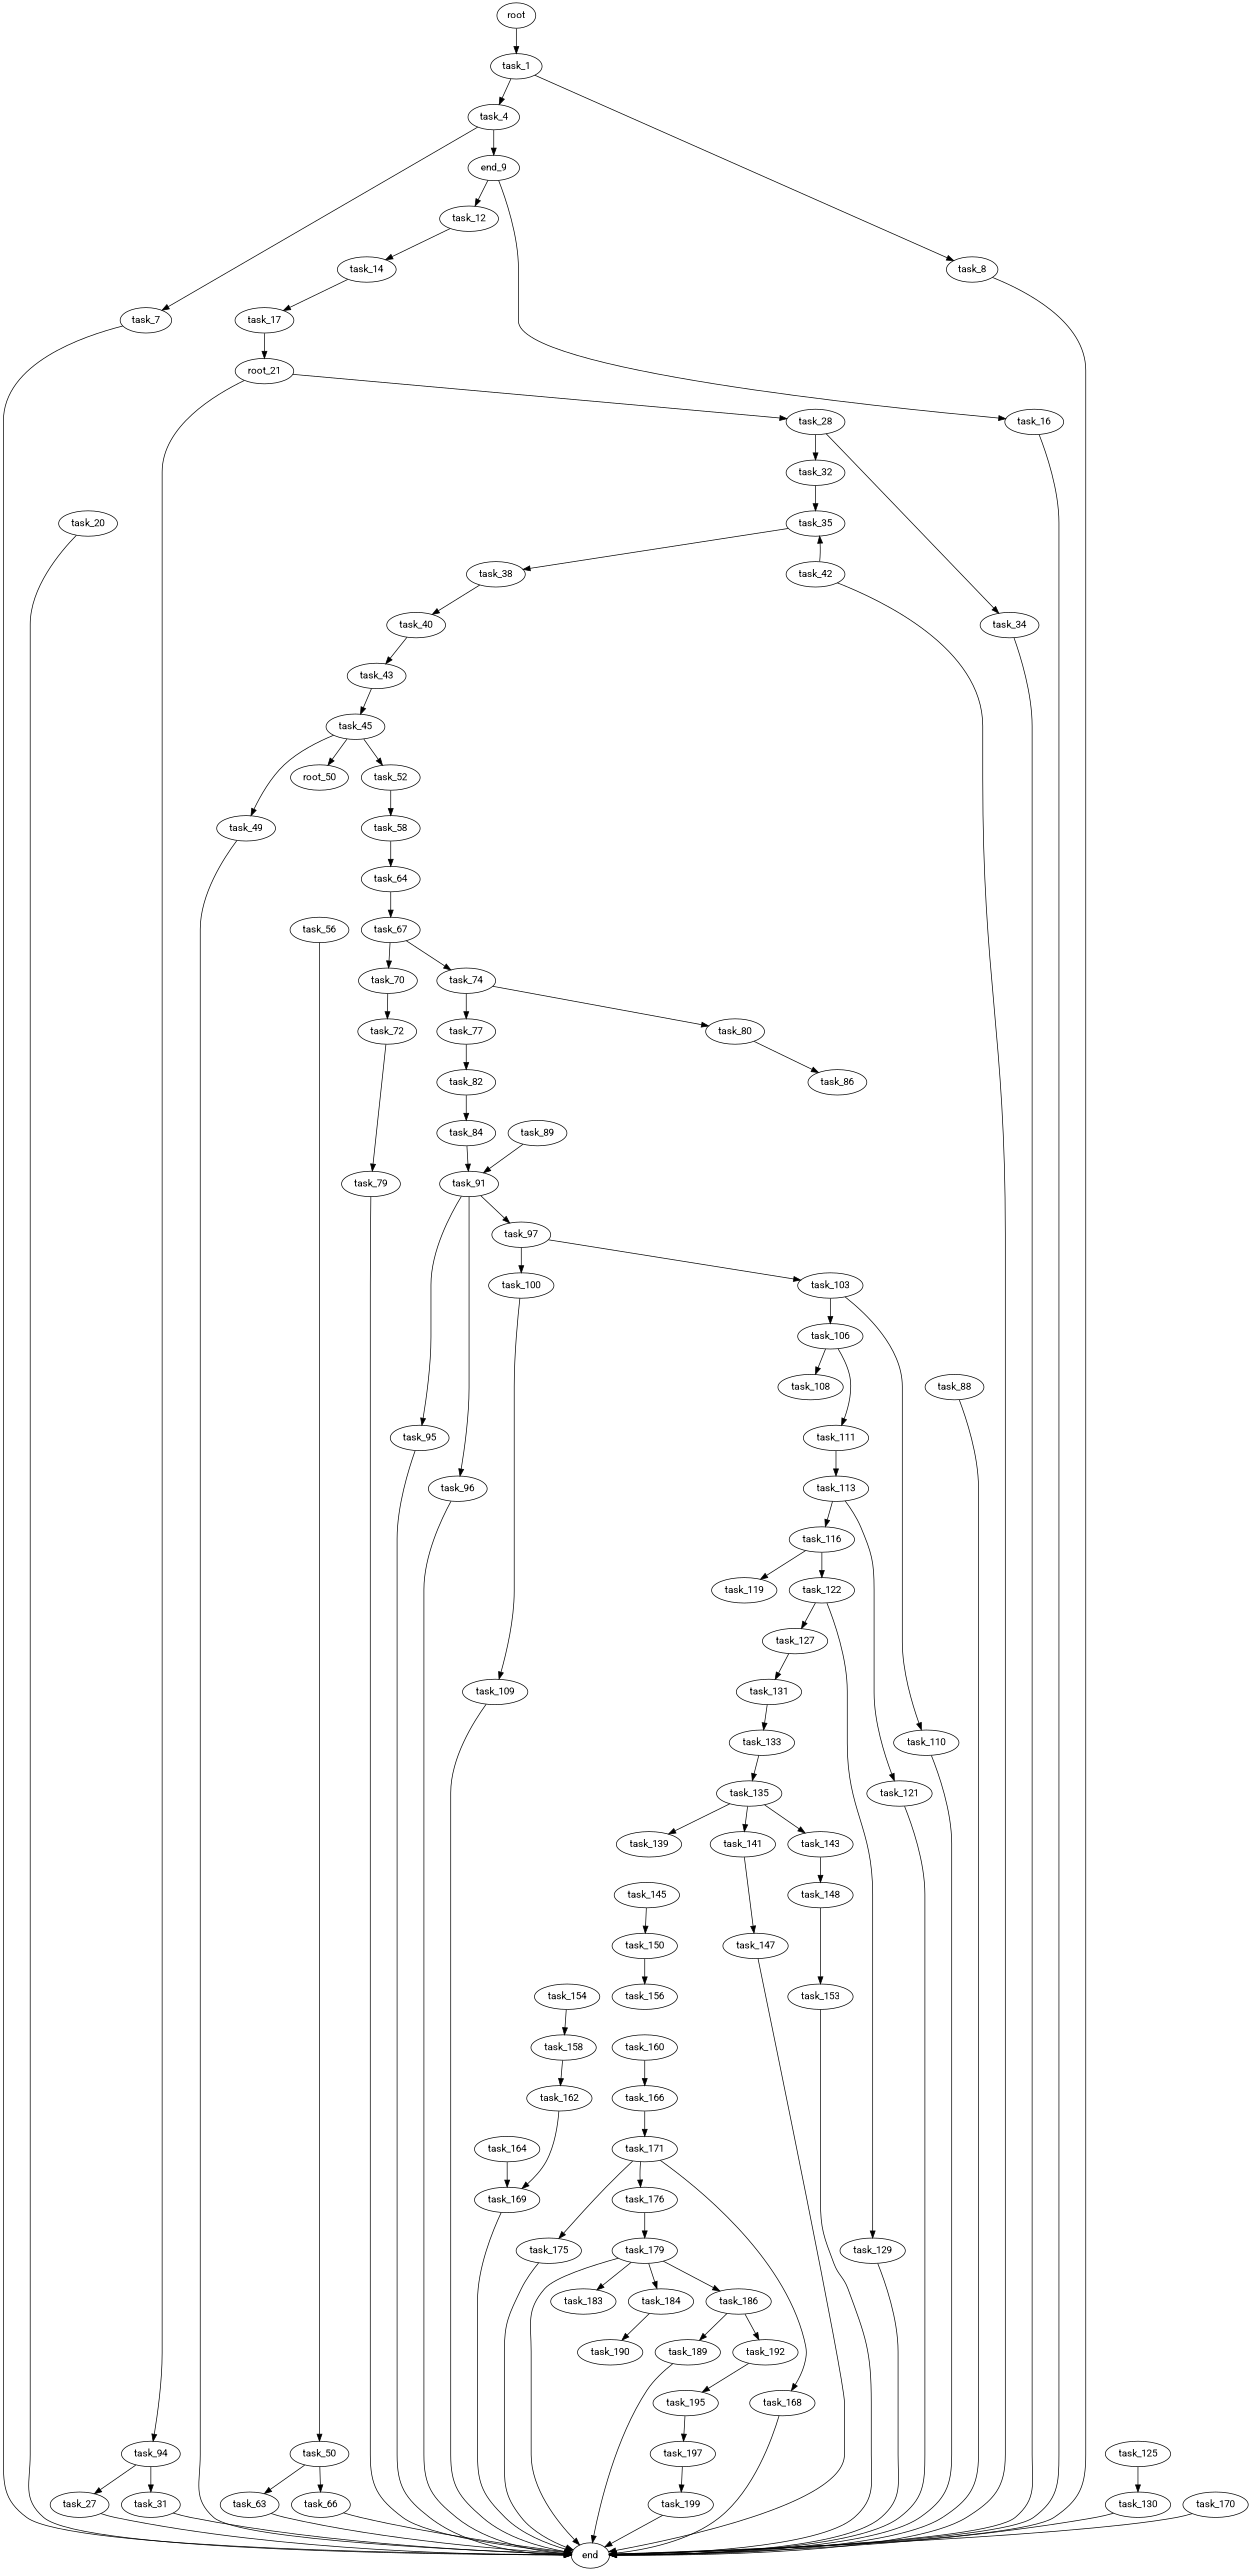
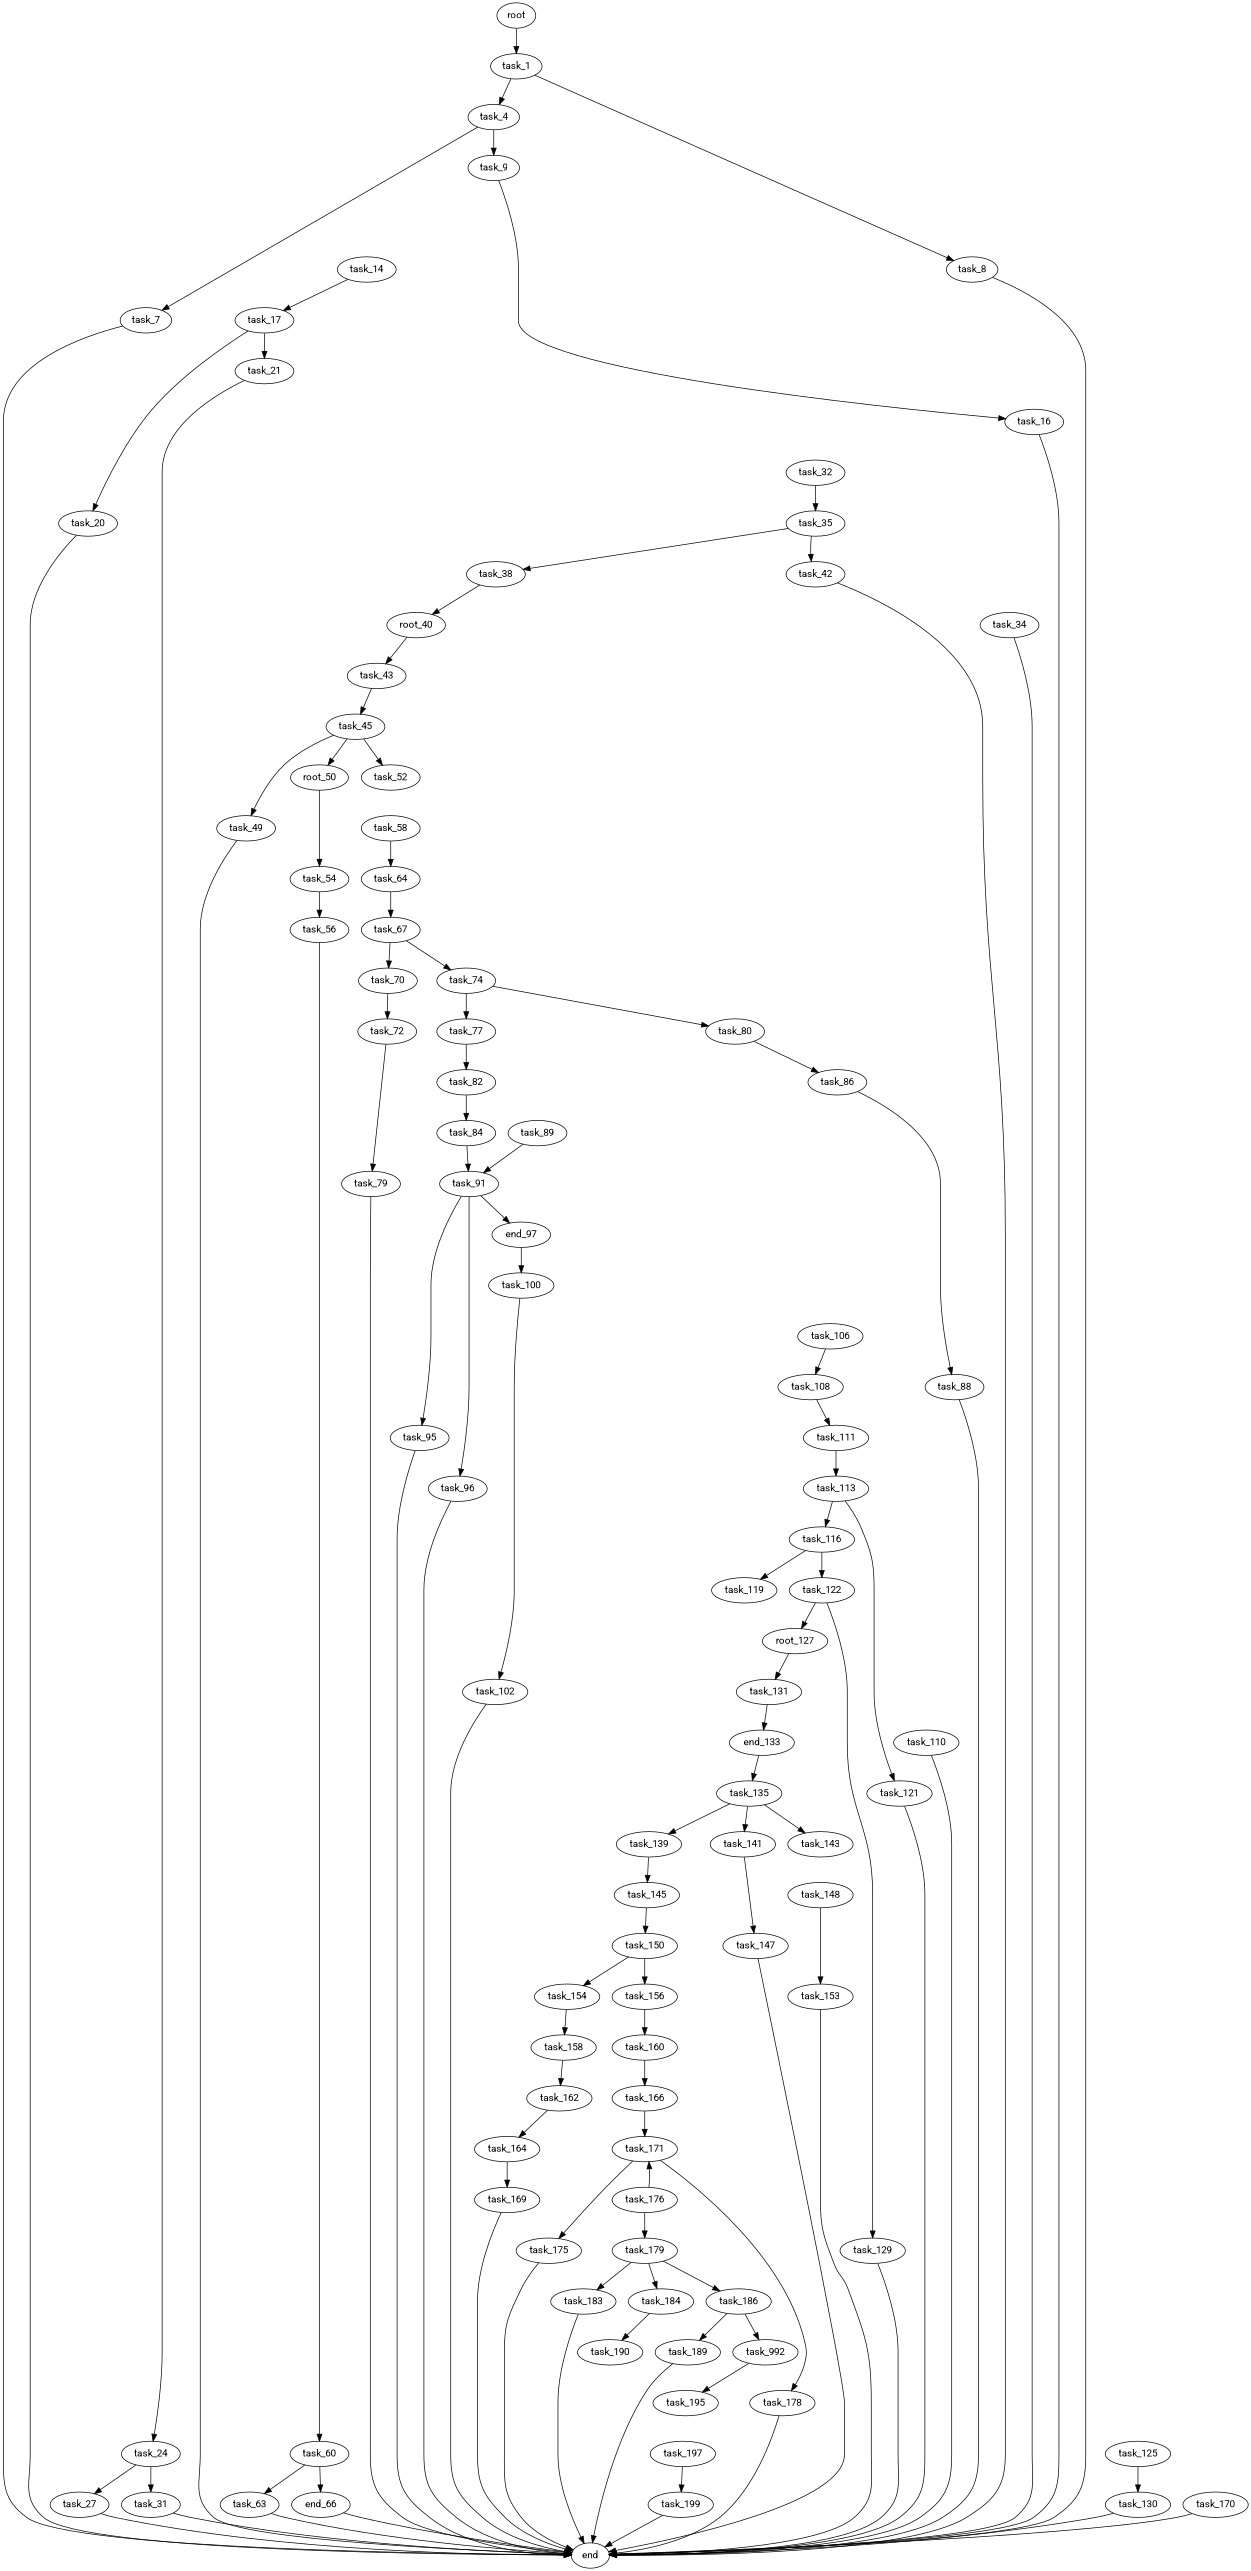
(494, 168) -> (494, 168)
(469, 219) -> none
(264, 371) -> (264, 371)
none -> (157, 404)
(816, 422) -> none
(820, 552) -> (811, 545)
(416, 625) -> (416, 625)
(391, 799) -> none
none -> (319, 879)
none -> (940, 1211)
(521, 1235) -> (521, 1235)
(830, 1286) -> none
(851, 1383) -> (822, 1409)
(795, 1641) -> (795, 1641)
(495, 1692) -> (495, 1692)
(762, 1743) -> (762, 1743)
none -> (648, 1866)
(820, 1866) -> none
none -> (609, 1969)
none -> (645, 2019)
(551, 2151) -> (536, 2121)
(640, 2171) -> (649, 2178)
(765, 2352) -> (765, 2352)
(531, 2378) -> (558, 2426)
(782, 2403) -> (782, 2403)
(684, 2425) -> none
(151, 2454) -> (151, 2454)
(319, 2454) -> (319, 2454)
(321, 2505) -> (321, 2505)
